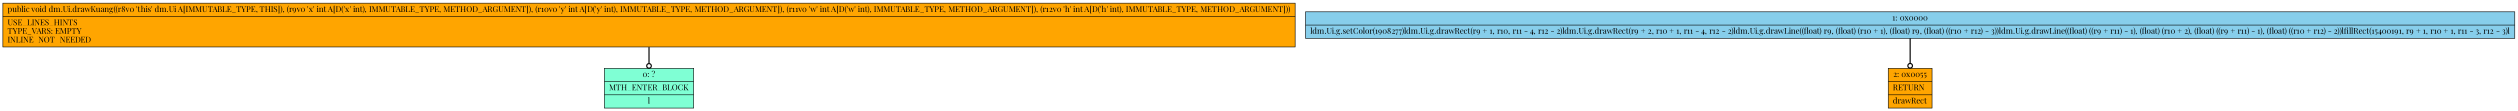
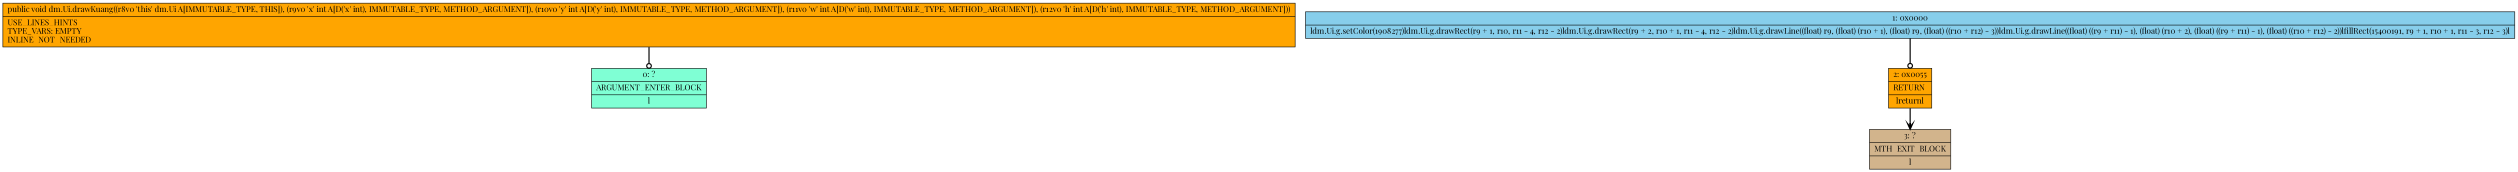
(649, 88) -> (649, 88)
(1910, 101) -> (1910, 101)
none -> (1910, 149)
